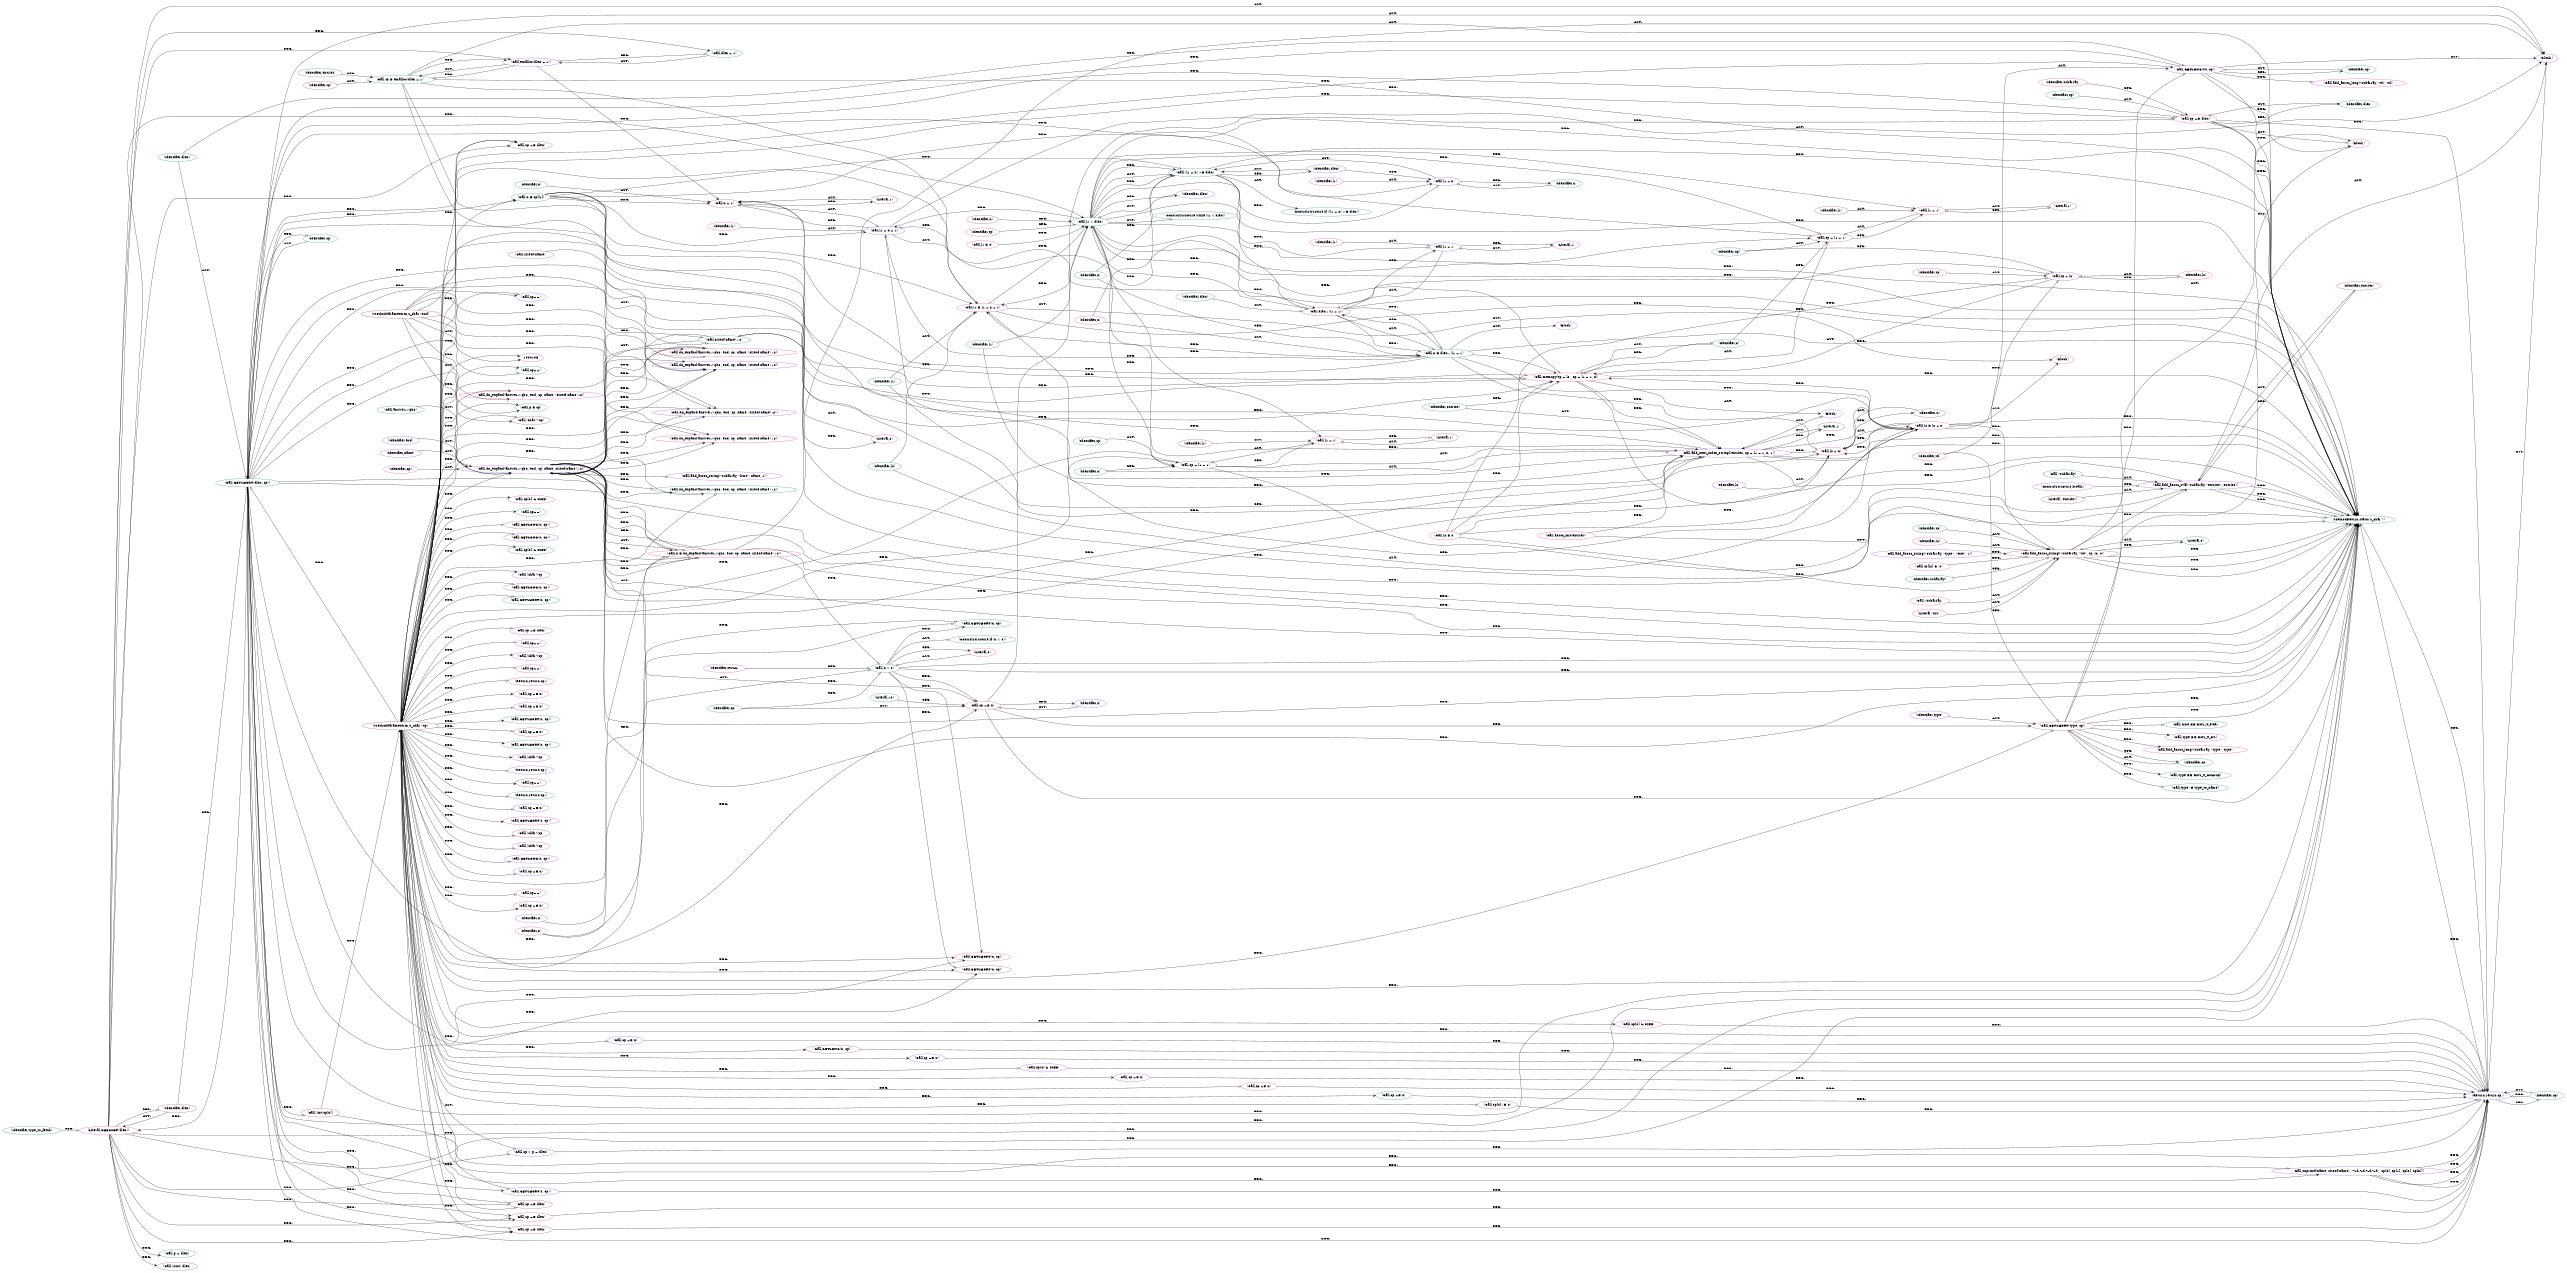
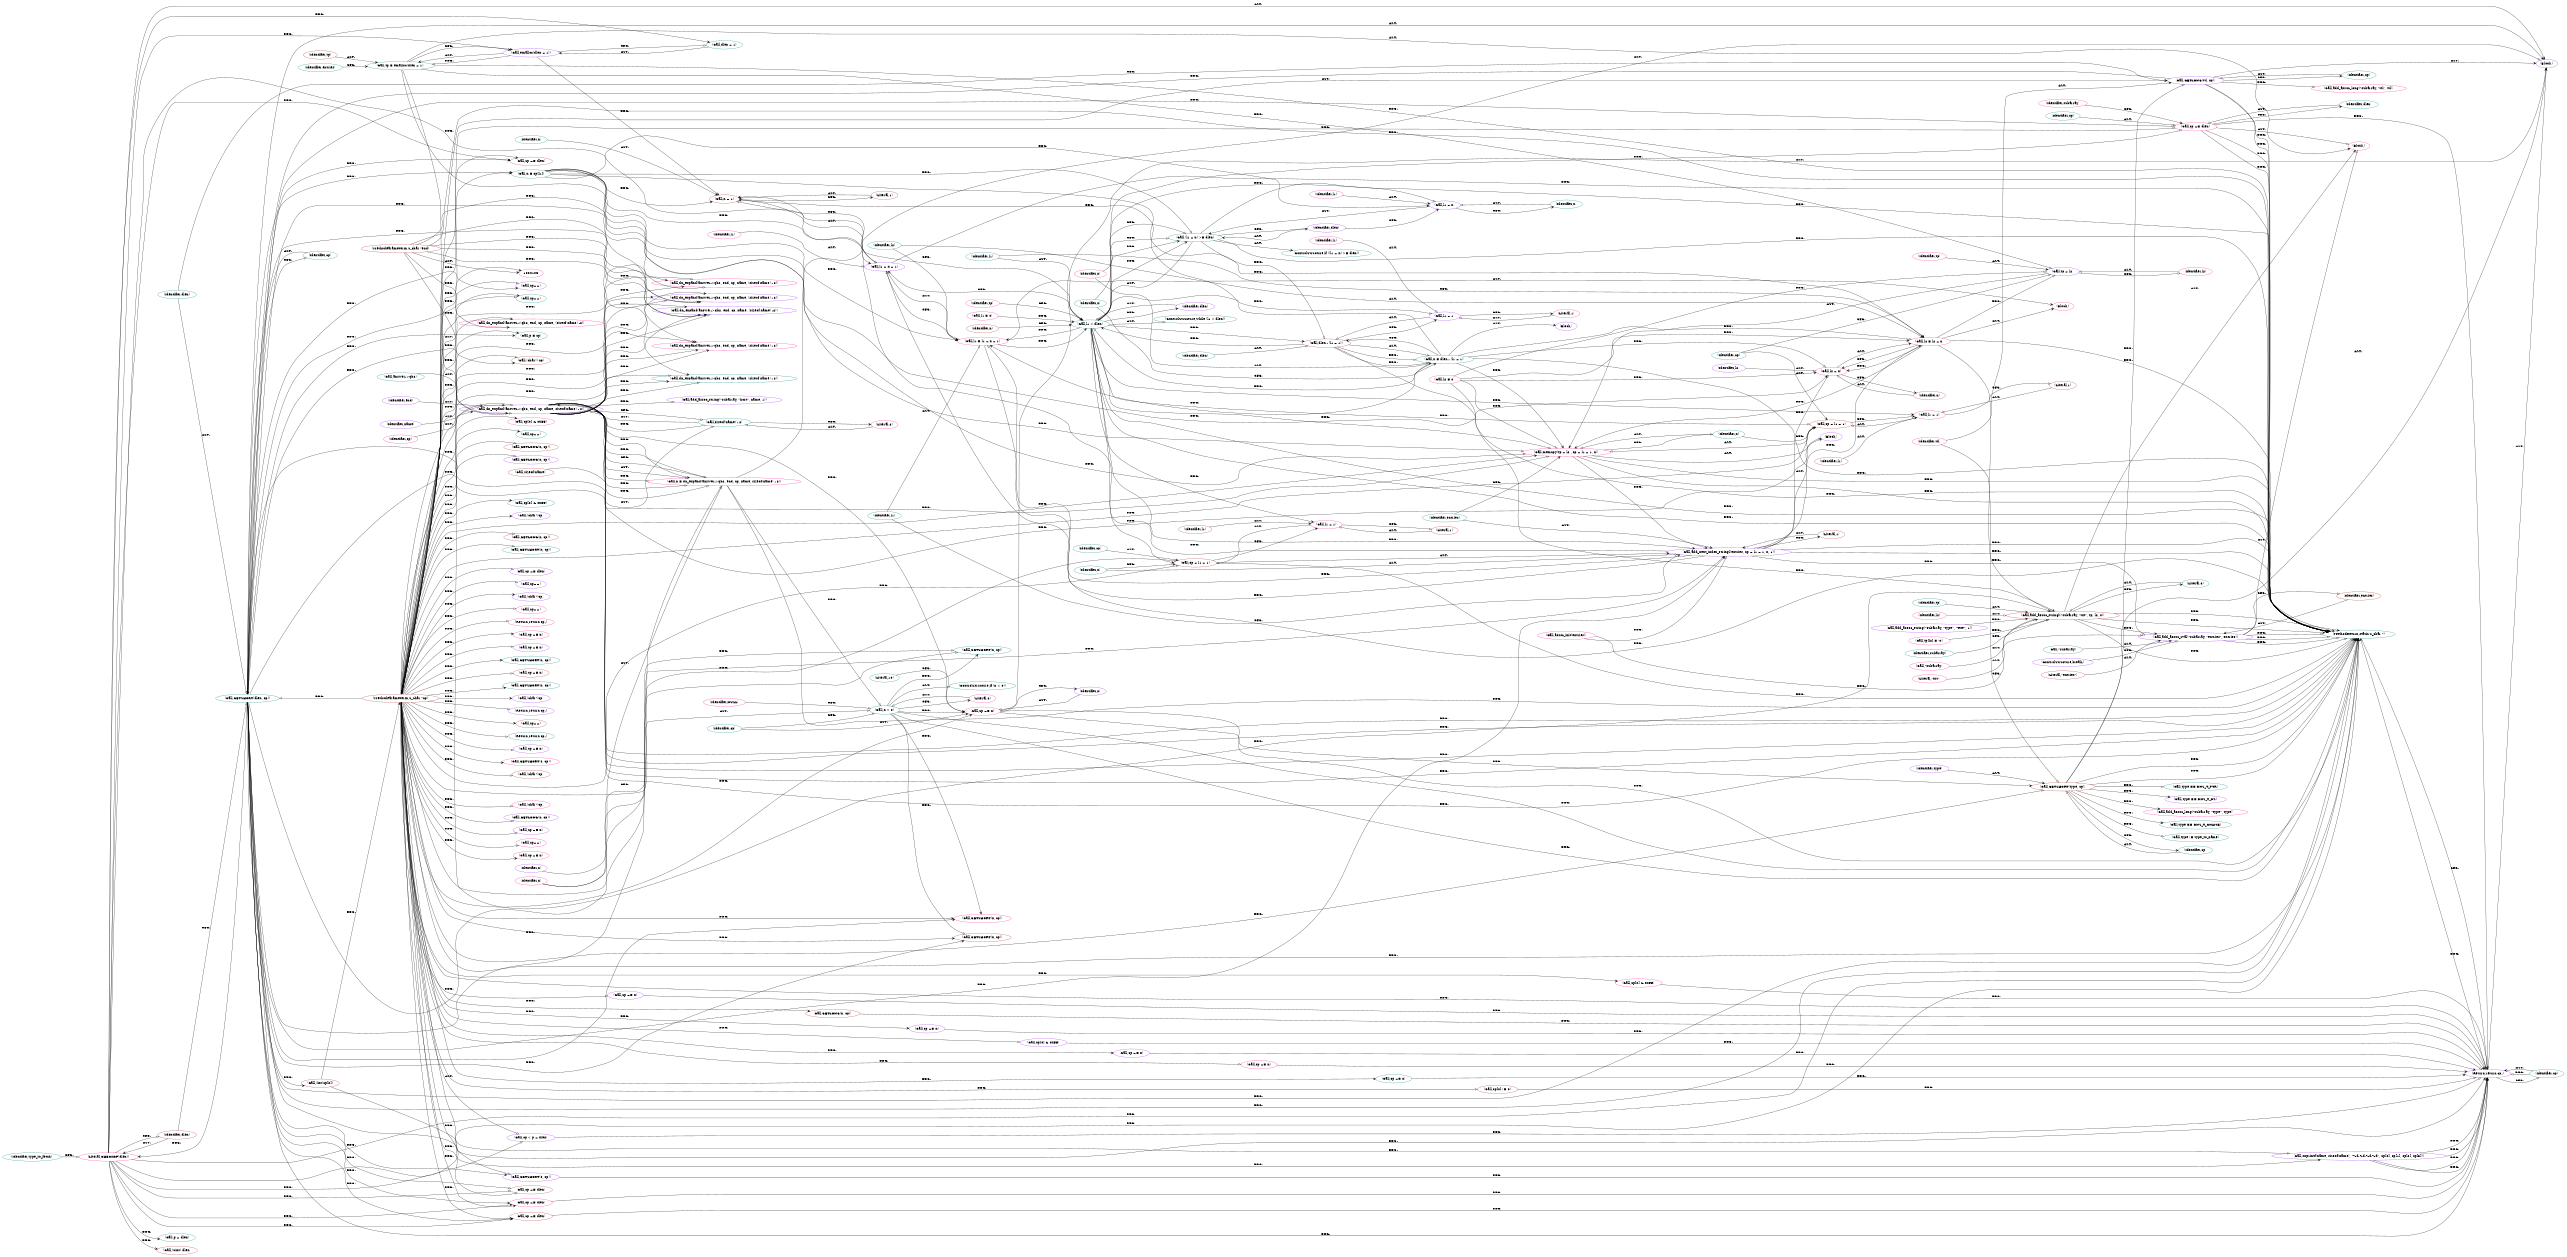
(1326, 81) -> (1326, 79)
(983, 208) -> (983, 290)
(1120, 358) -> (1259, 389)
(258, 809) -> (256, 902)
